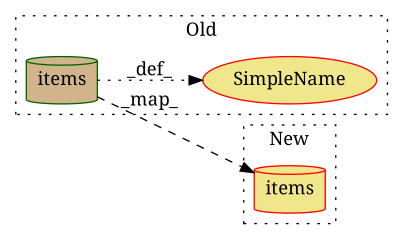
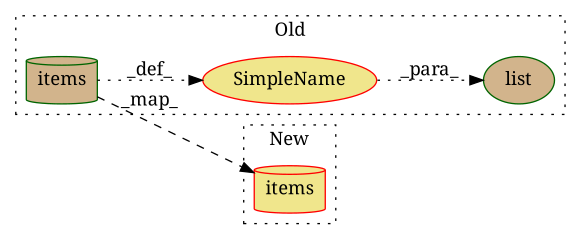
none -> (519, 80)
